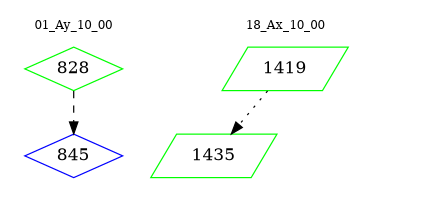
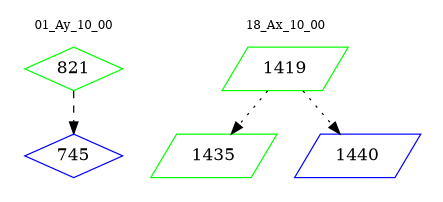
(74, 69) -> (74, 69)
(74, 156) -> (74, 156)
none -> (358, 156)
